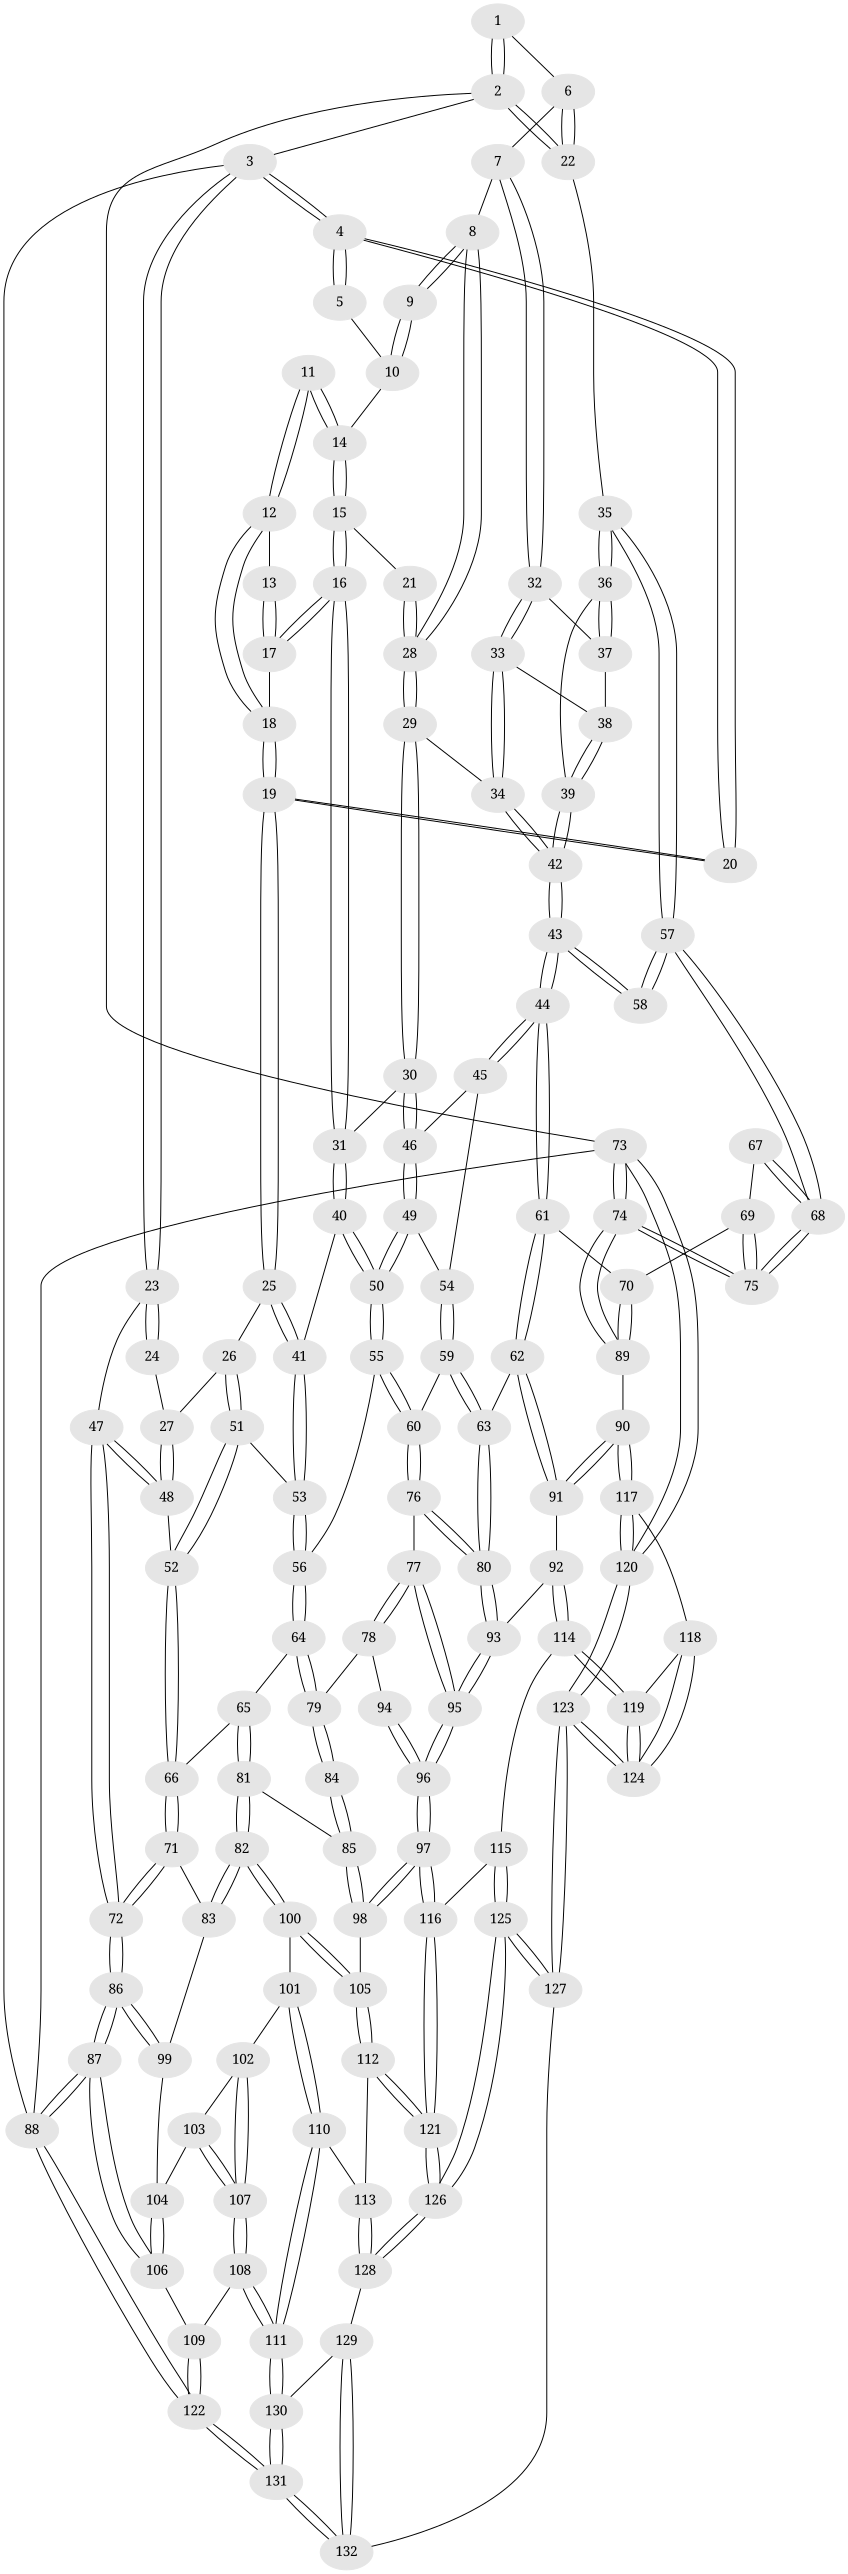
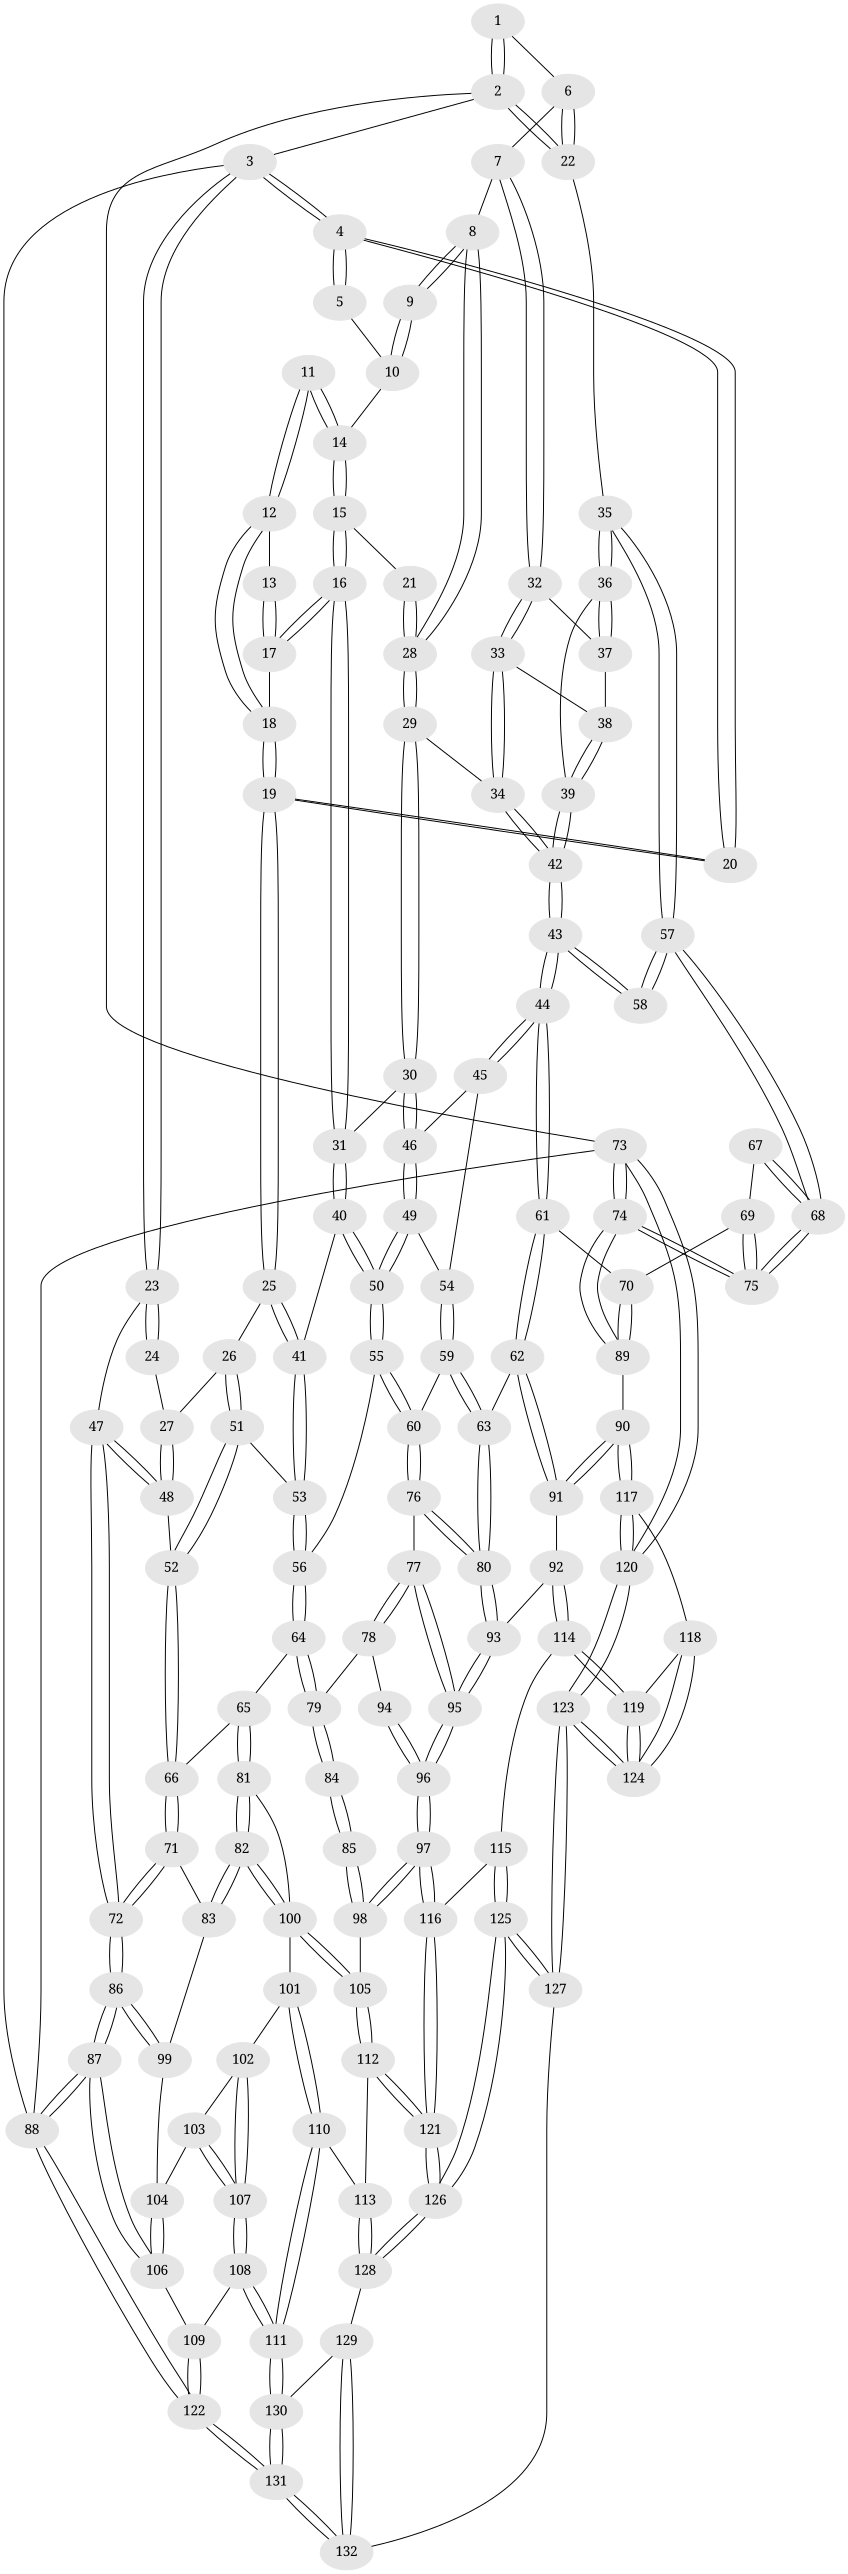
(297, 1814) -> (282, 1845)
